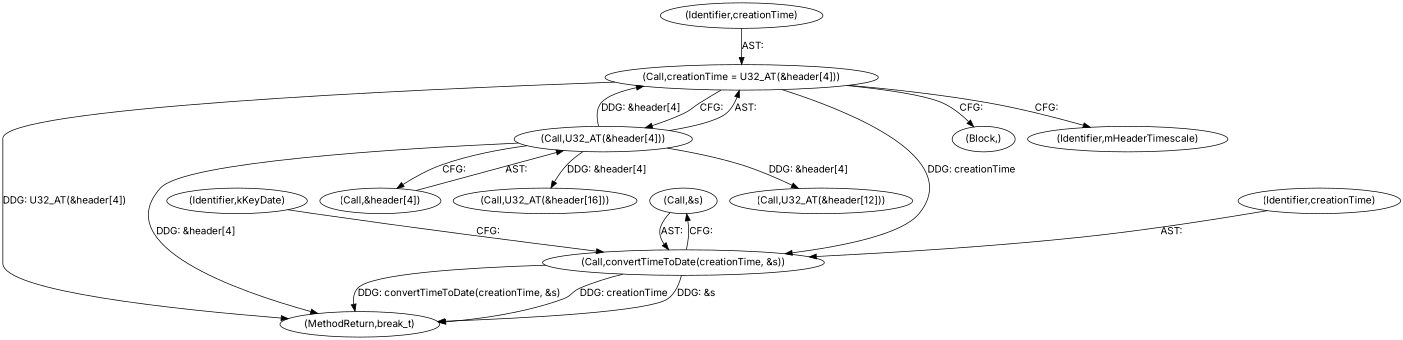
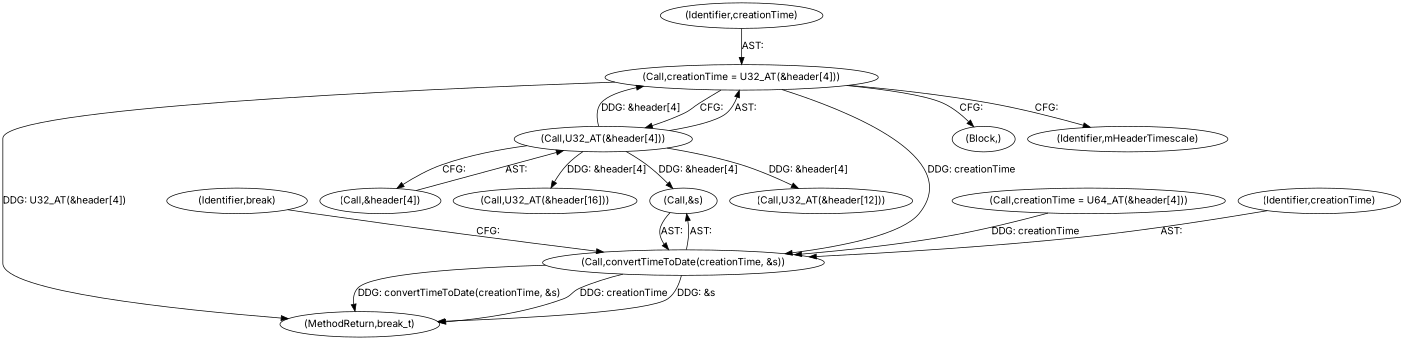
(225, 168) -> (648, 166)
(237, 201) -> (237, 201)
none -> (1089, 201)
(702, 232) -> (702, 232)
